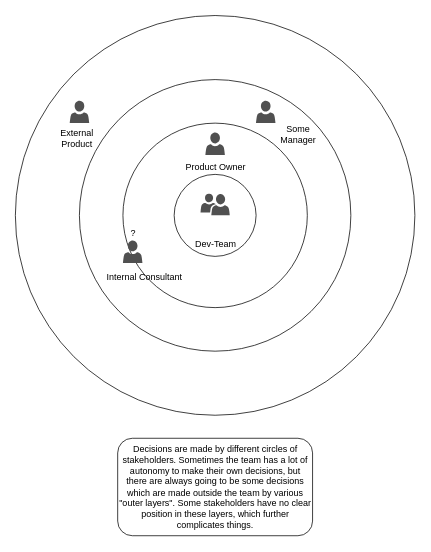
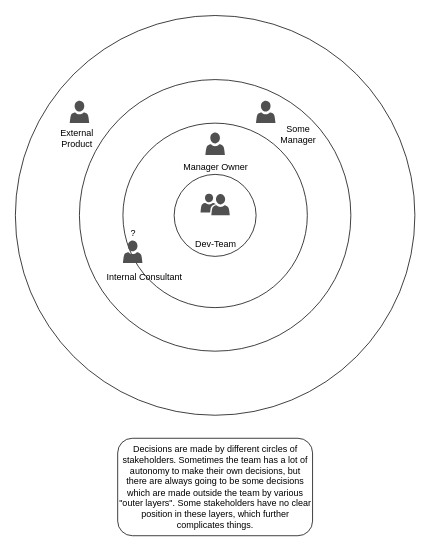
(216, 167) -> (216, 167)
